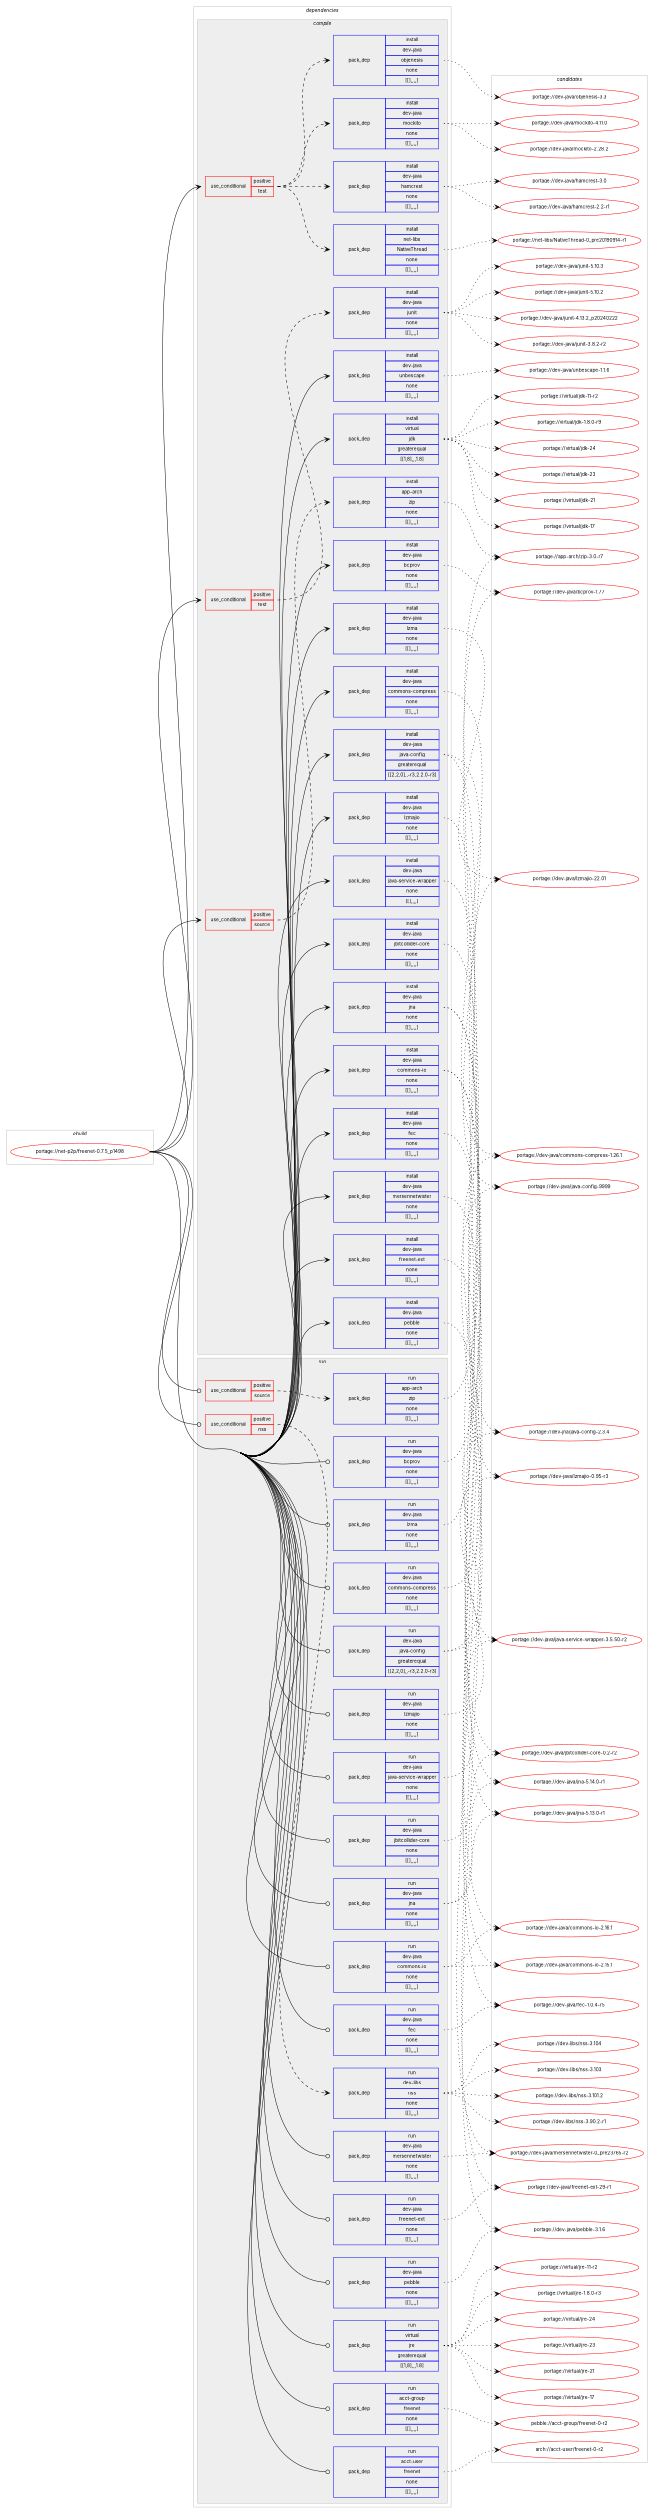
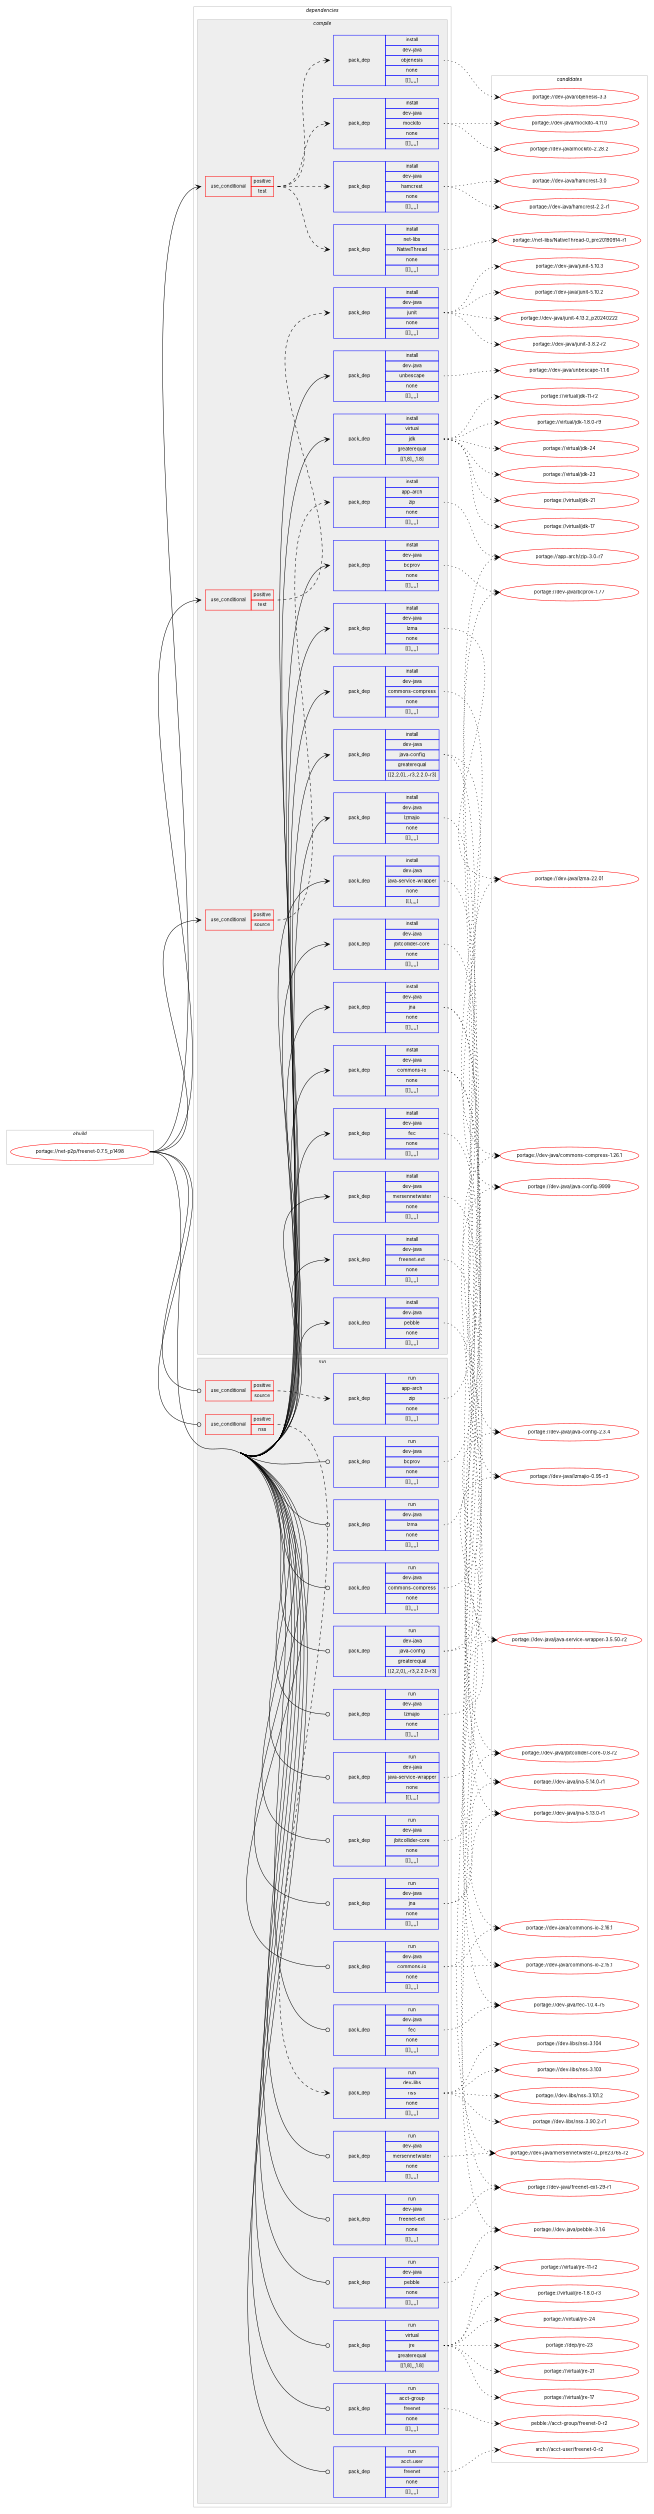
(569, 879) -> (569, 879)
(569, 1432) -> (569, 1432)
(569, 1753) -> (569, 1753)
(569, 2346) -> (569, 2346)
